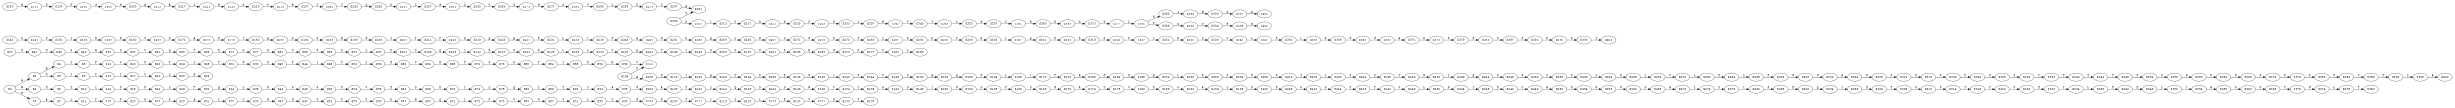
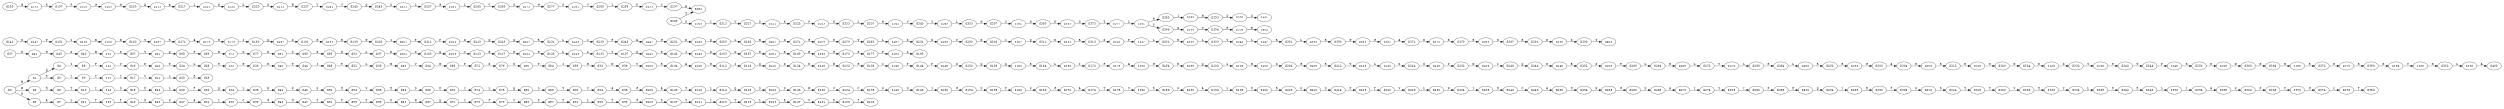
(636, 71) -> (661, 66)
